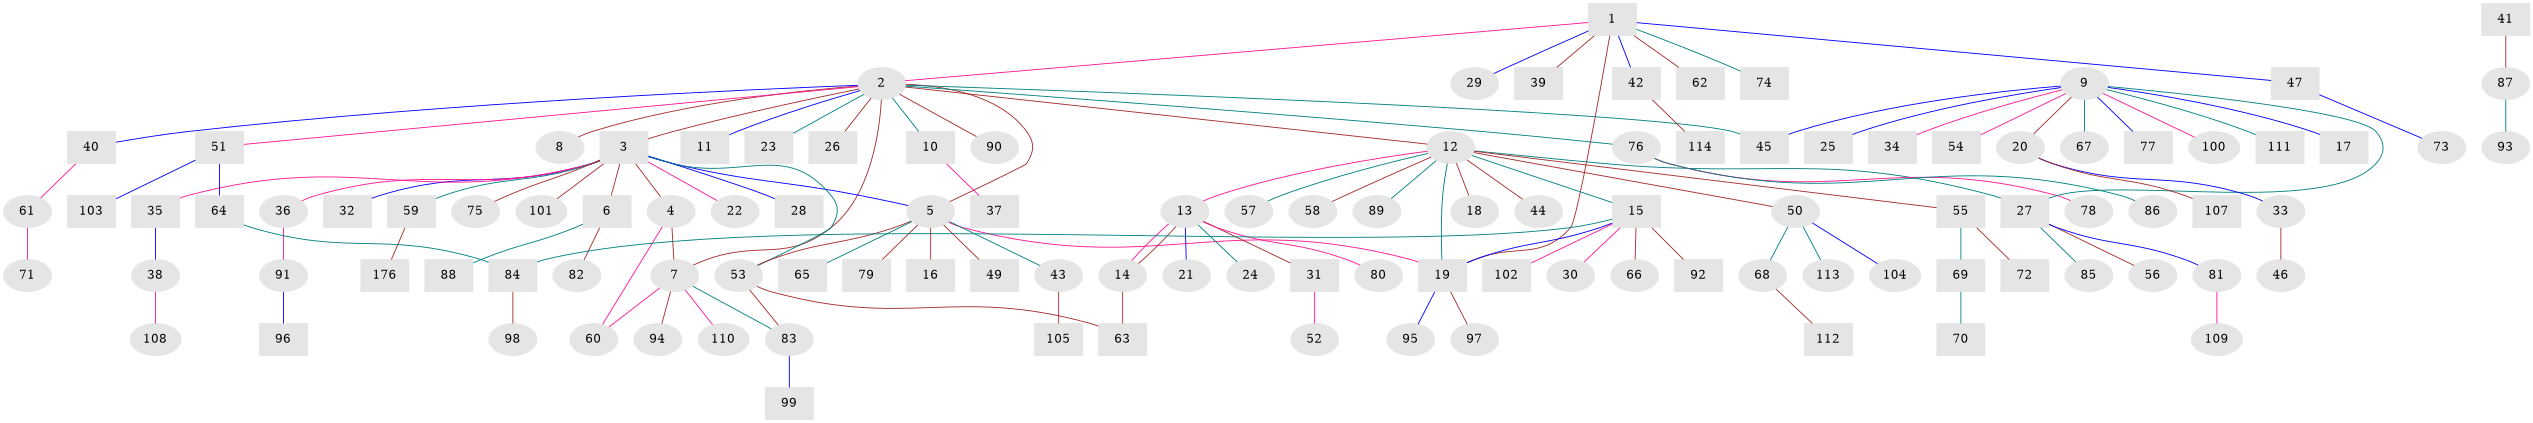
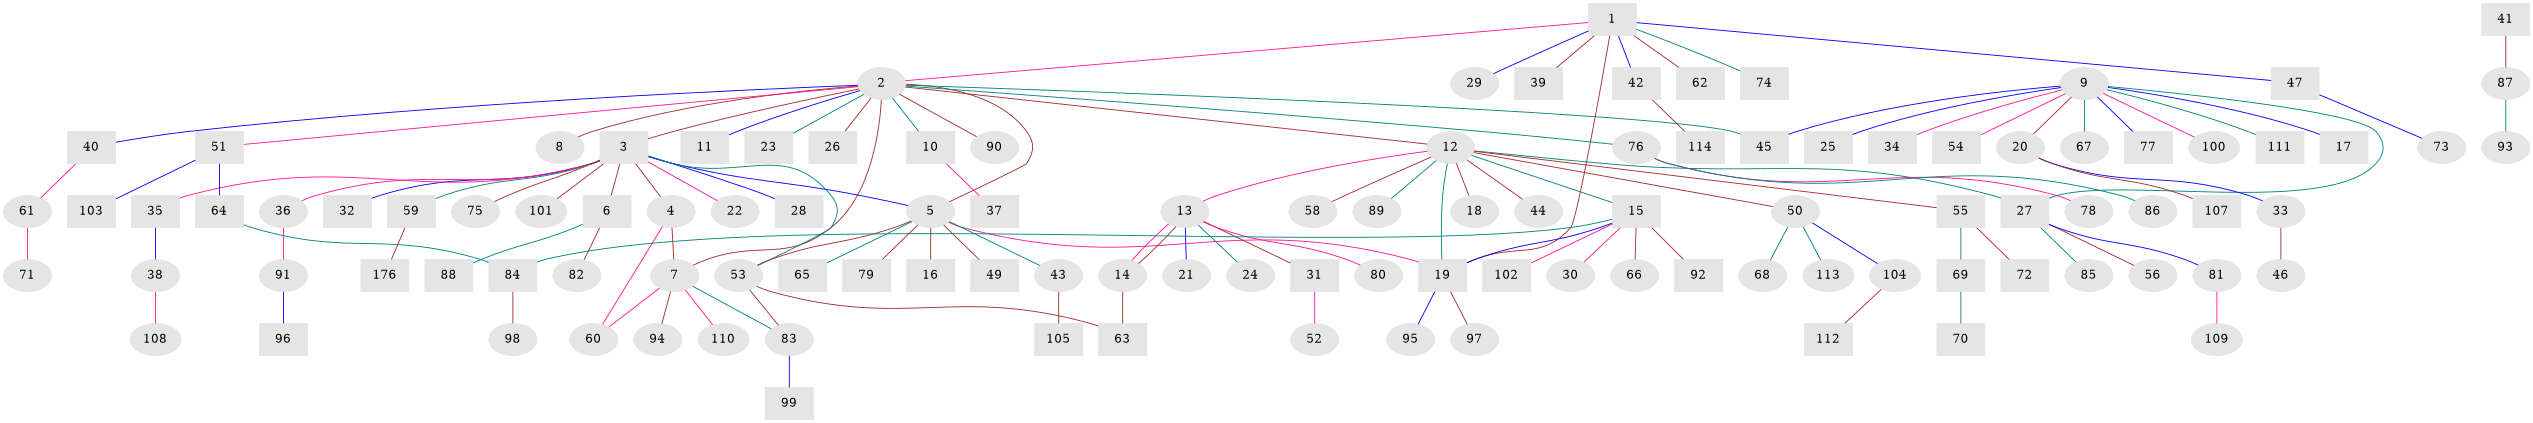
(1249, 212) -> none
(1794, 306) -> (1863, 306)
